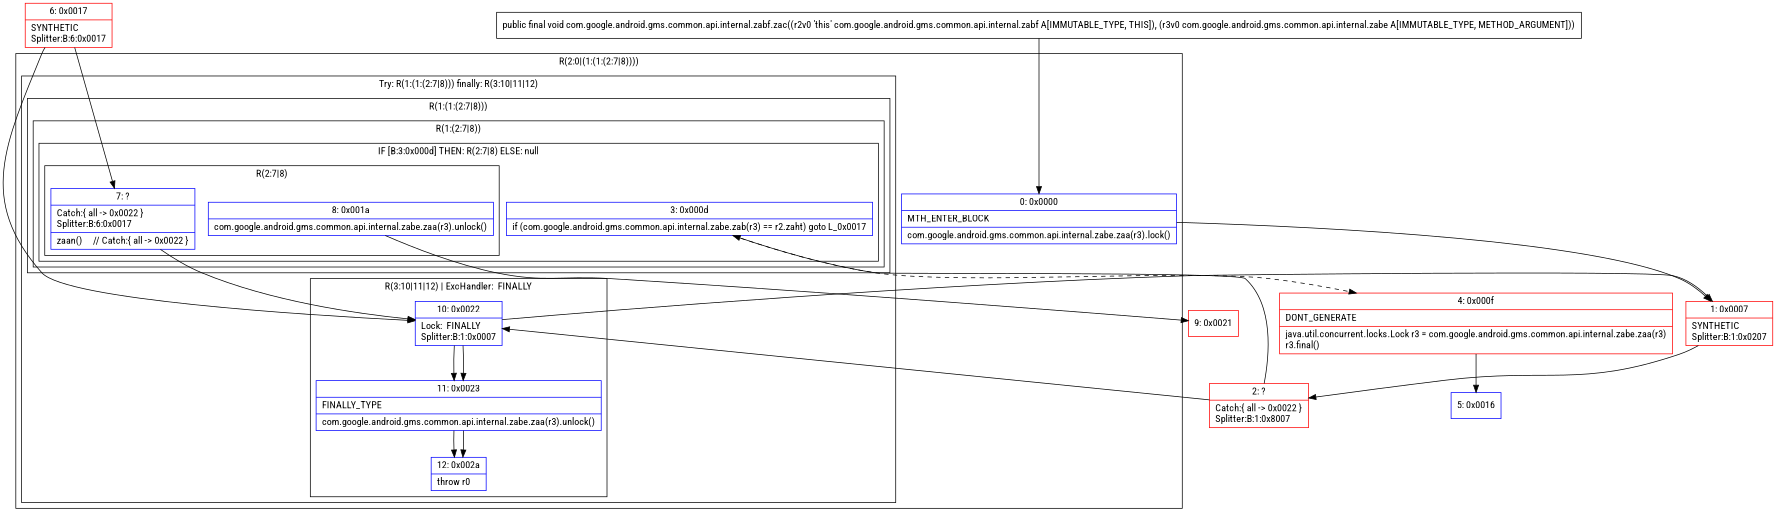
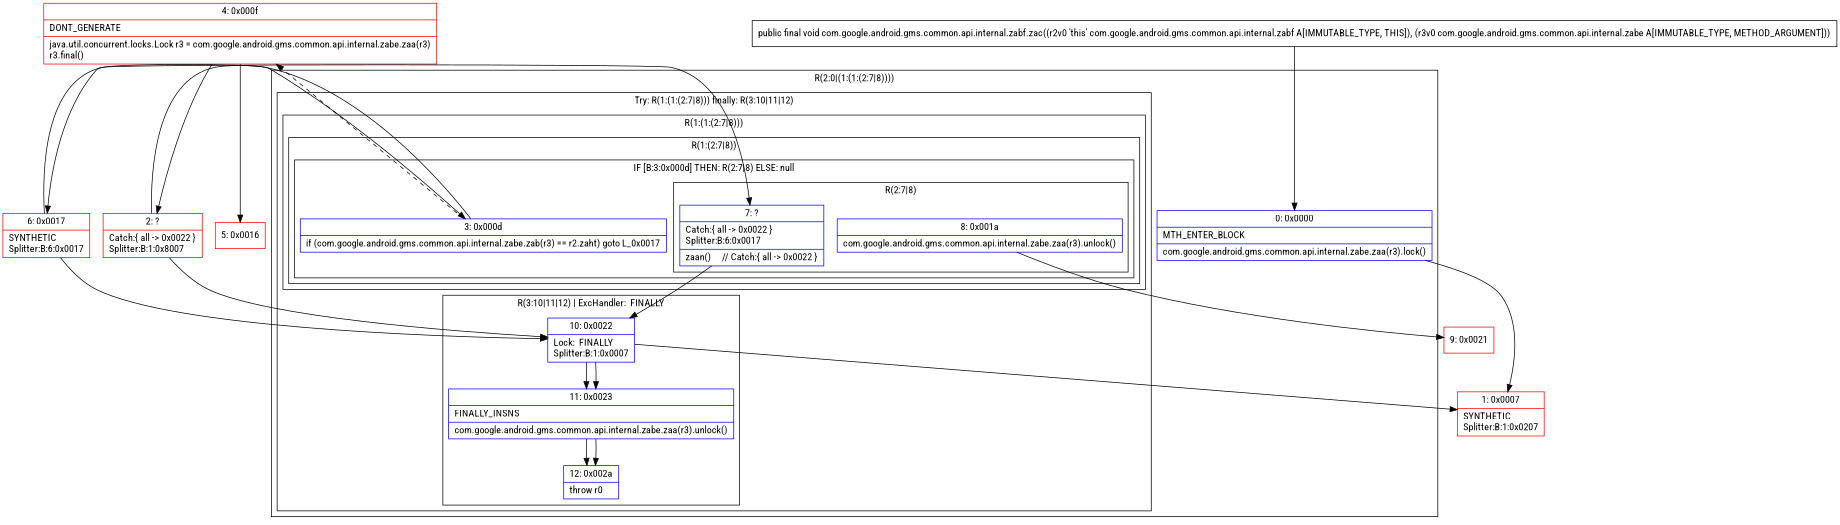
none -> (307, 81)
(1509, 376) -> (180, 133)
(352, 405) -> (487, 414)
(1476, 406) -> (240, 236)
